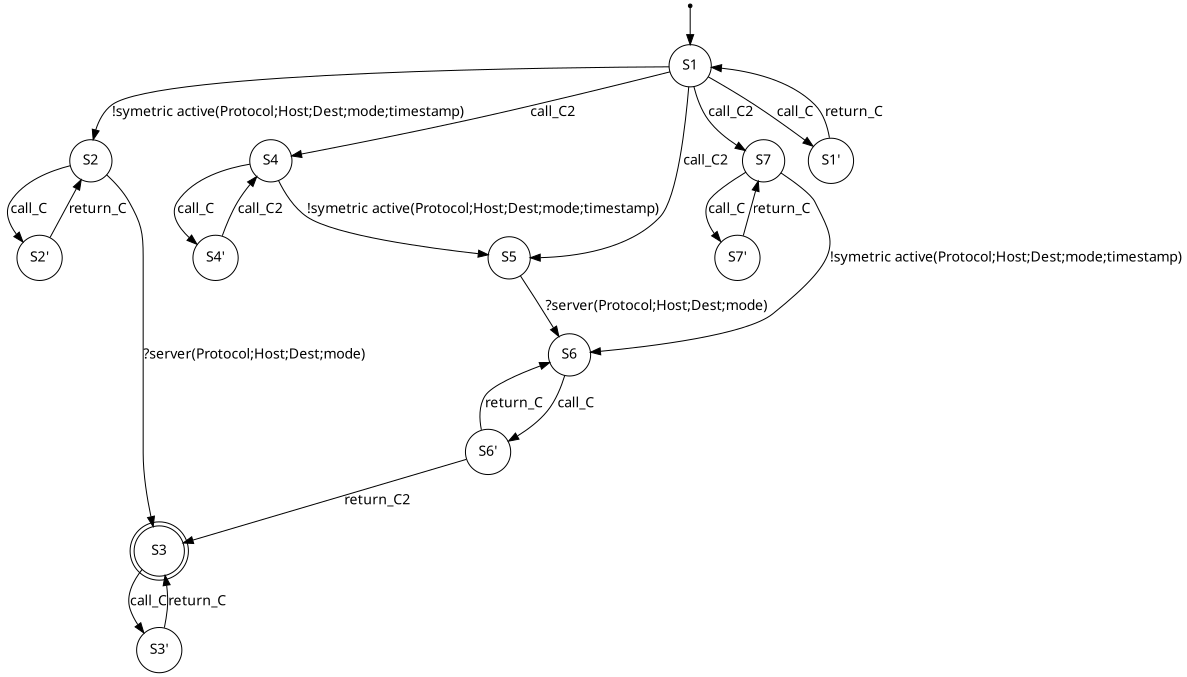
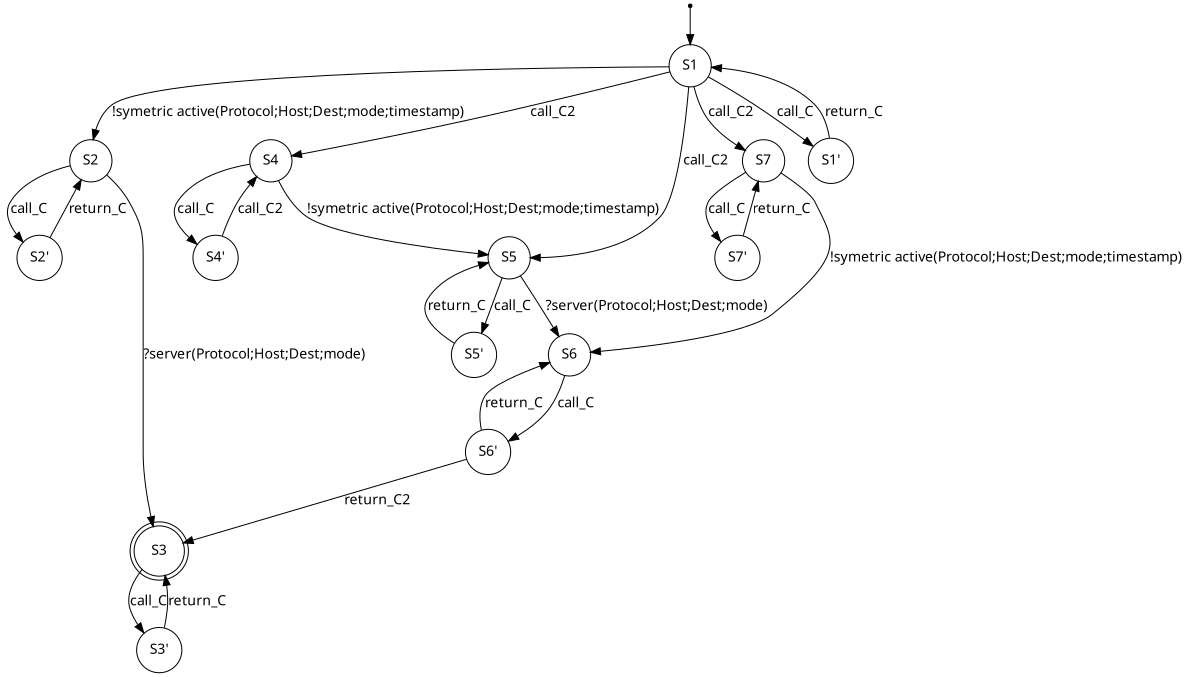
none -> (474, 355)
